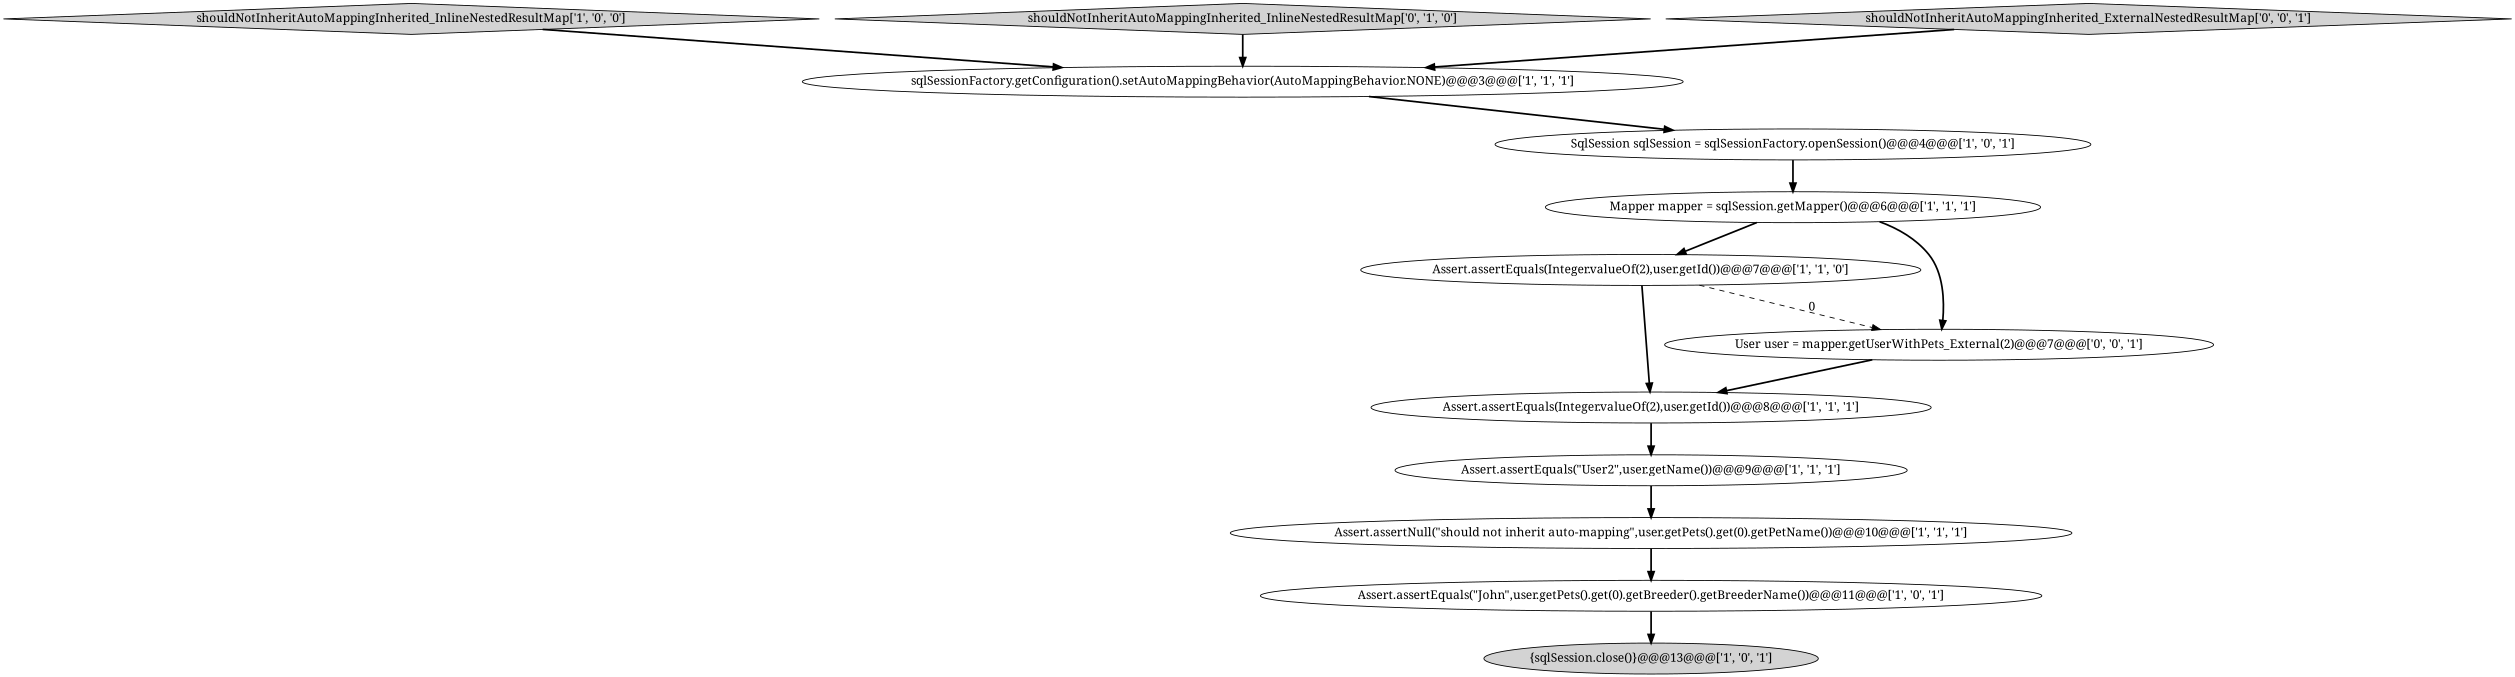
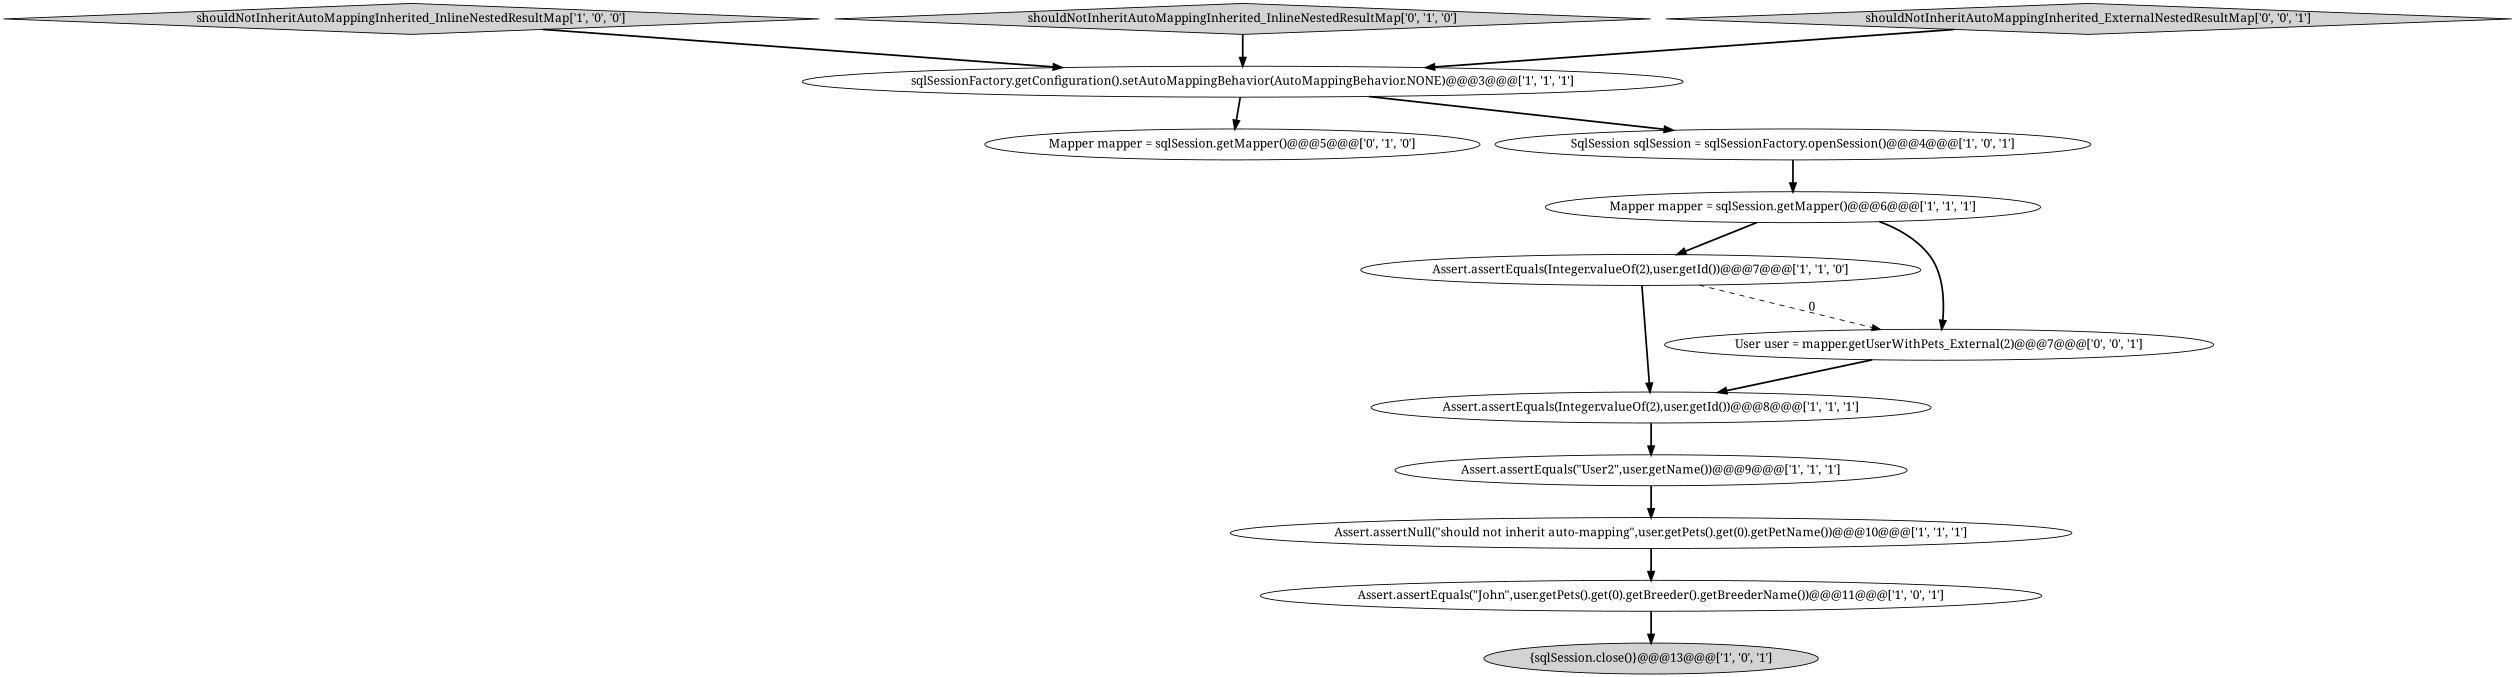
none -> (1232, 144)
